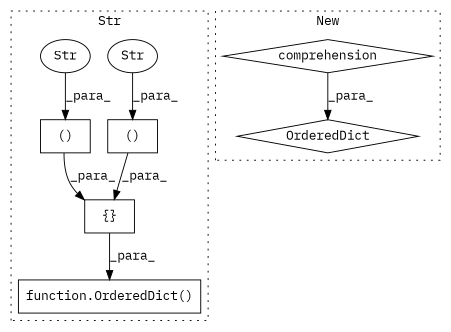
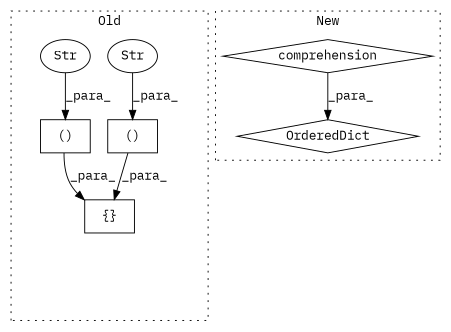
(110, 22) -> (110, 22)
(110, 297) -> none
